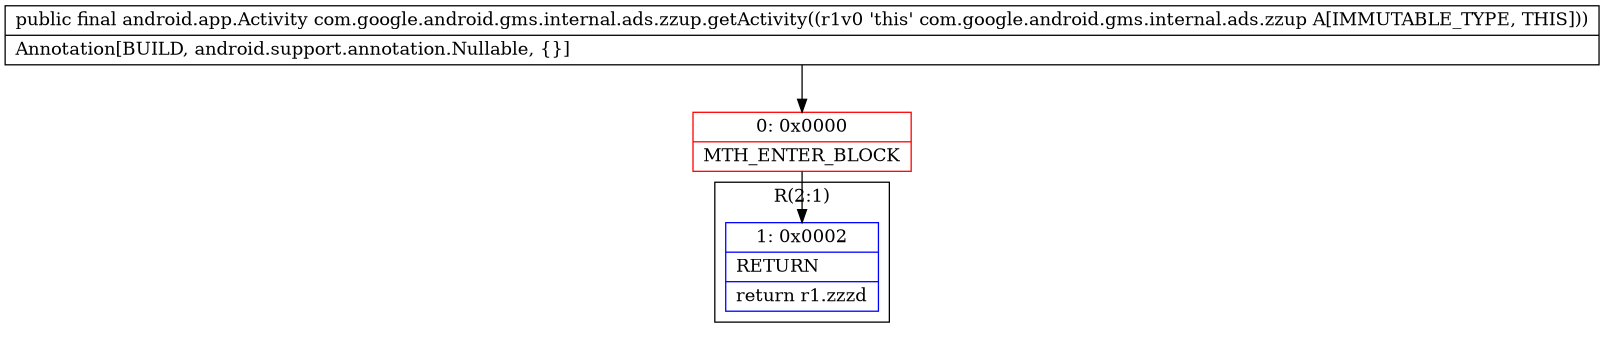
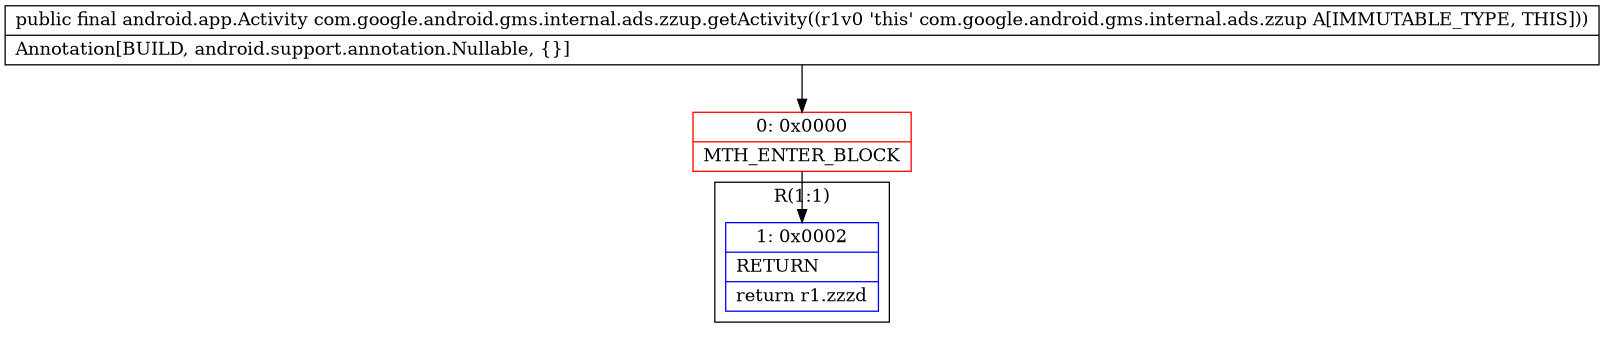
(802, 197) -> (802, 197)
